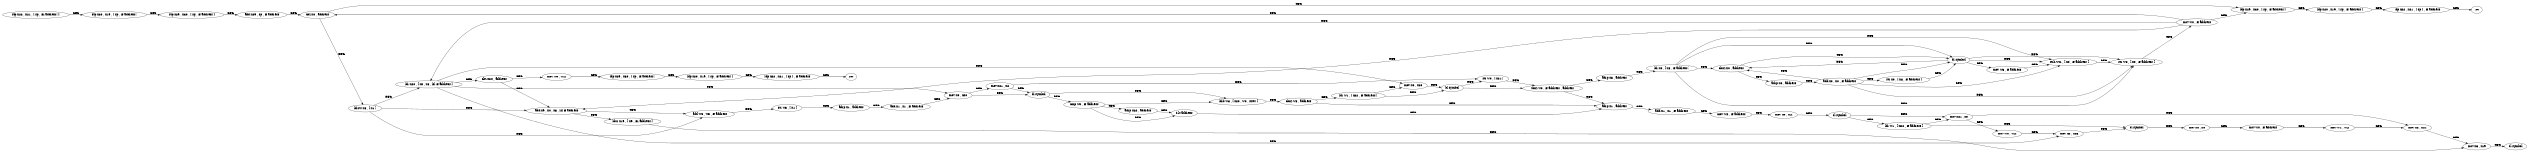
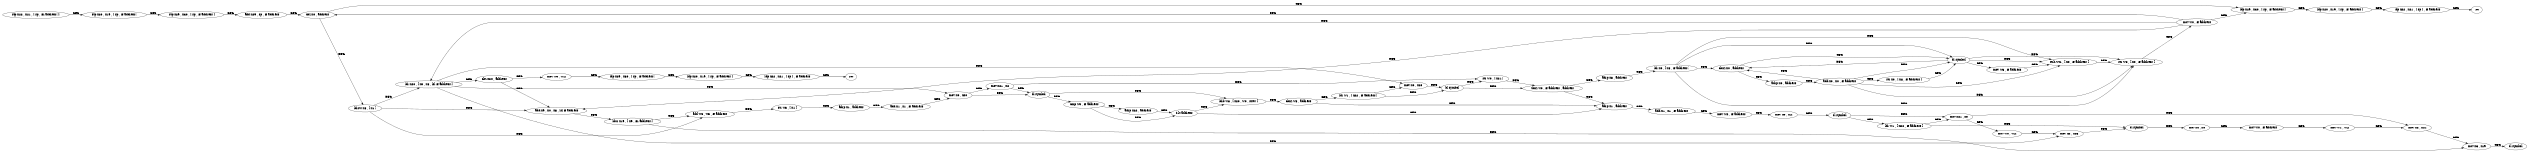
(1157, 103) -> (1208, 108)
(635, 113) -> (671, 118)
